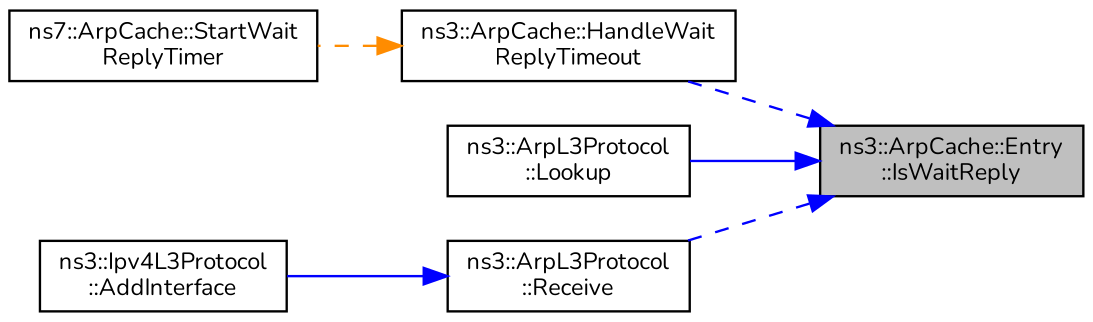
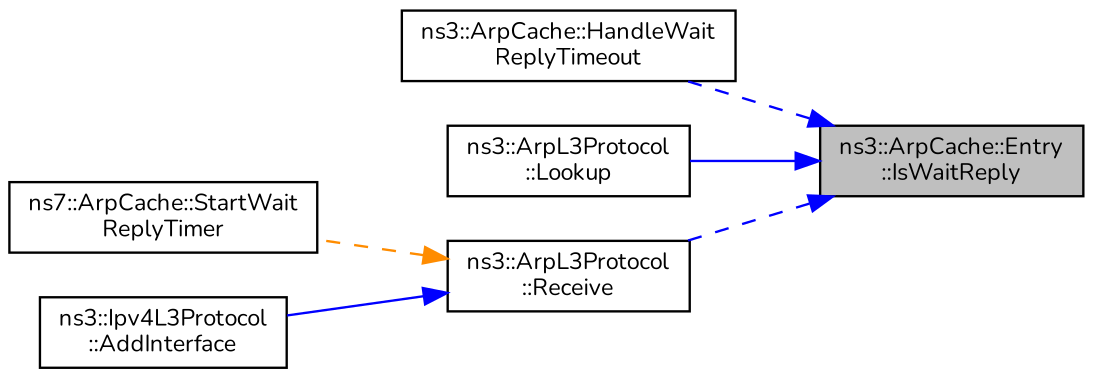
(347, 46) -> (371, 247)
